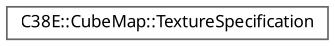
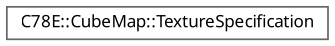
(167, 23) -> (167, 23)
